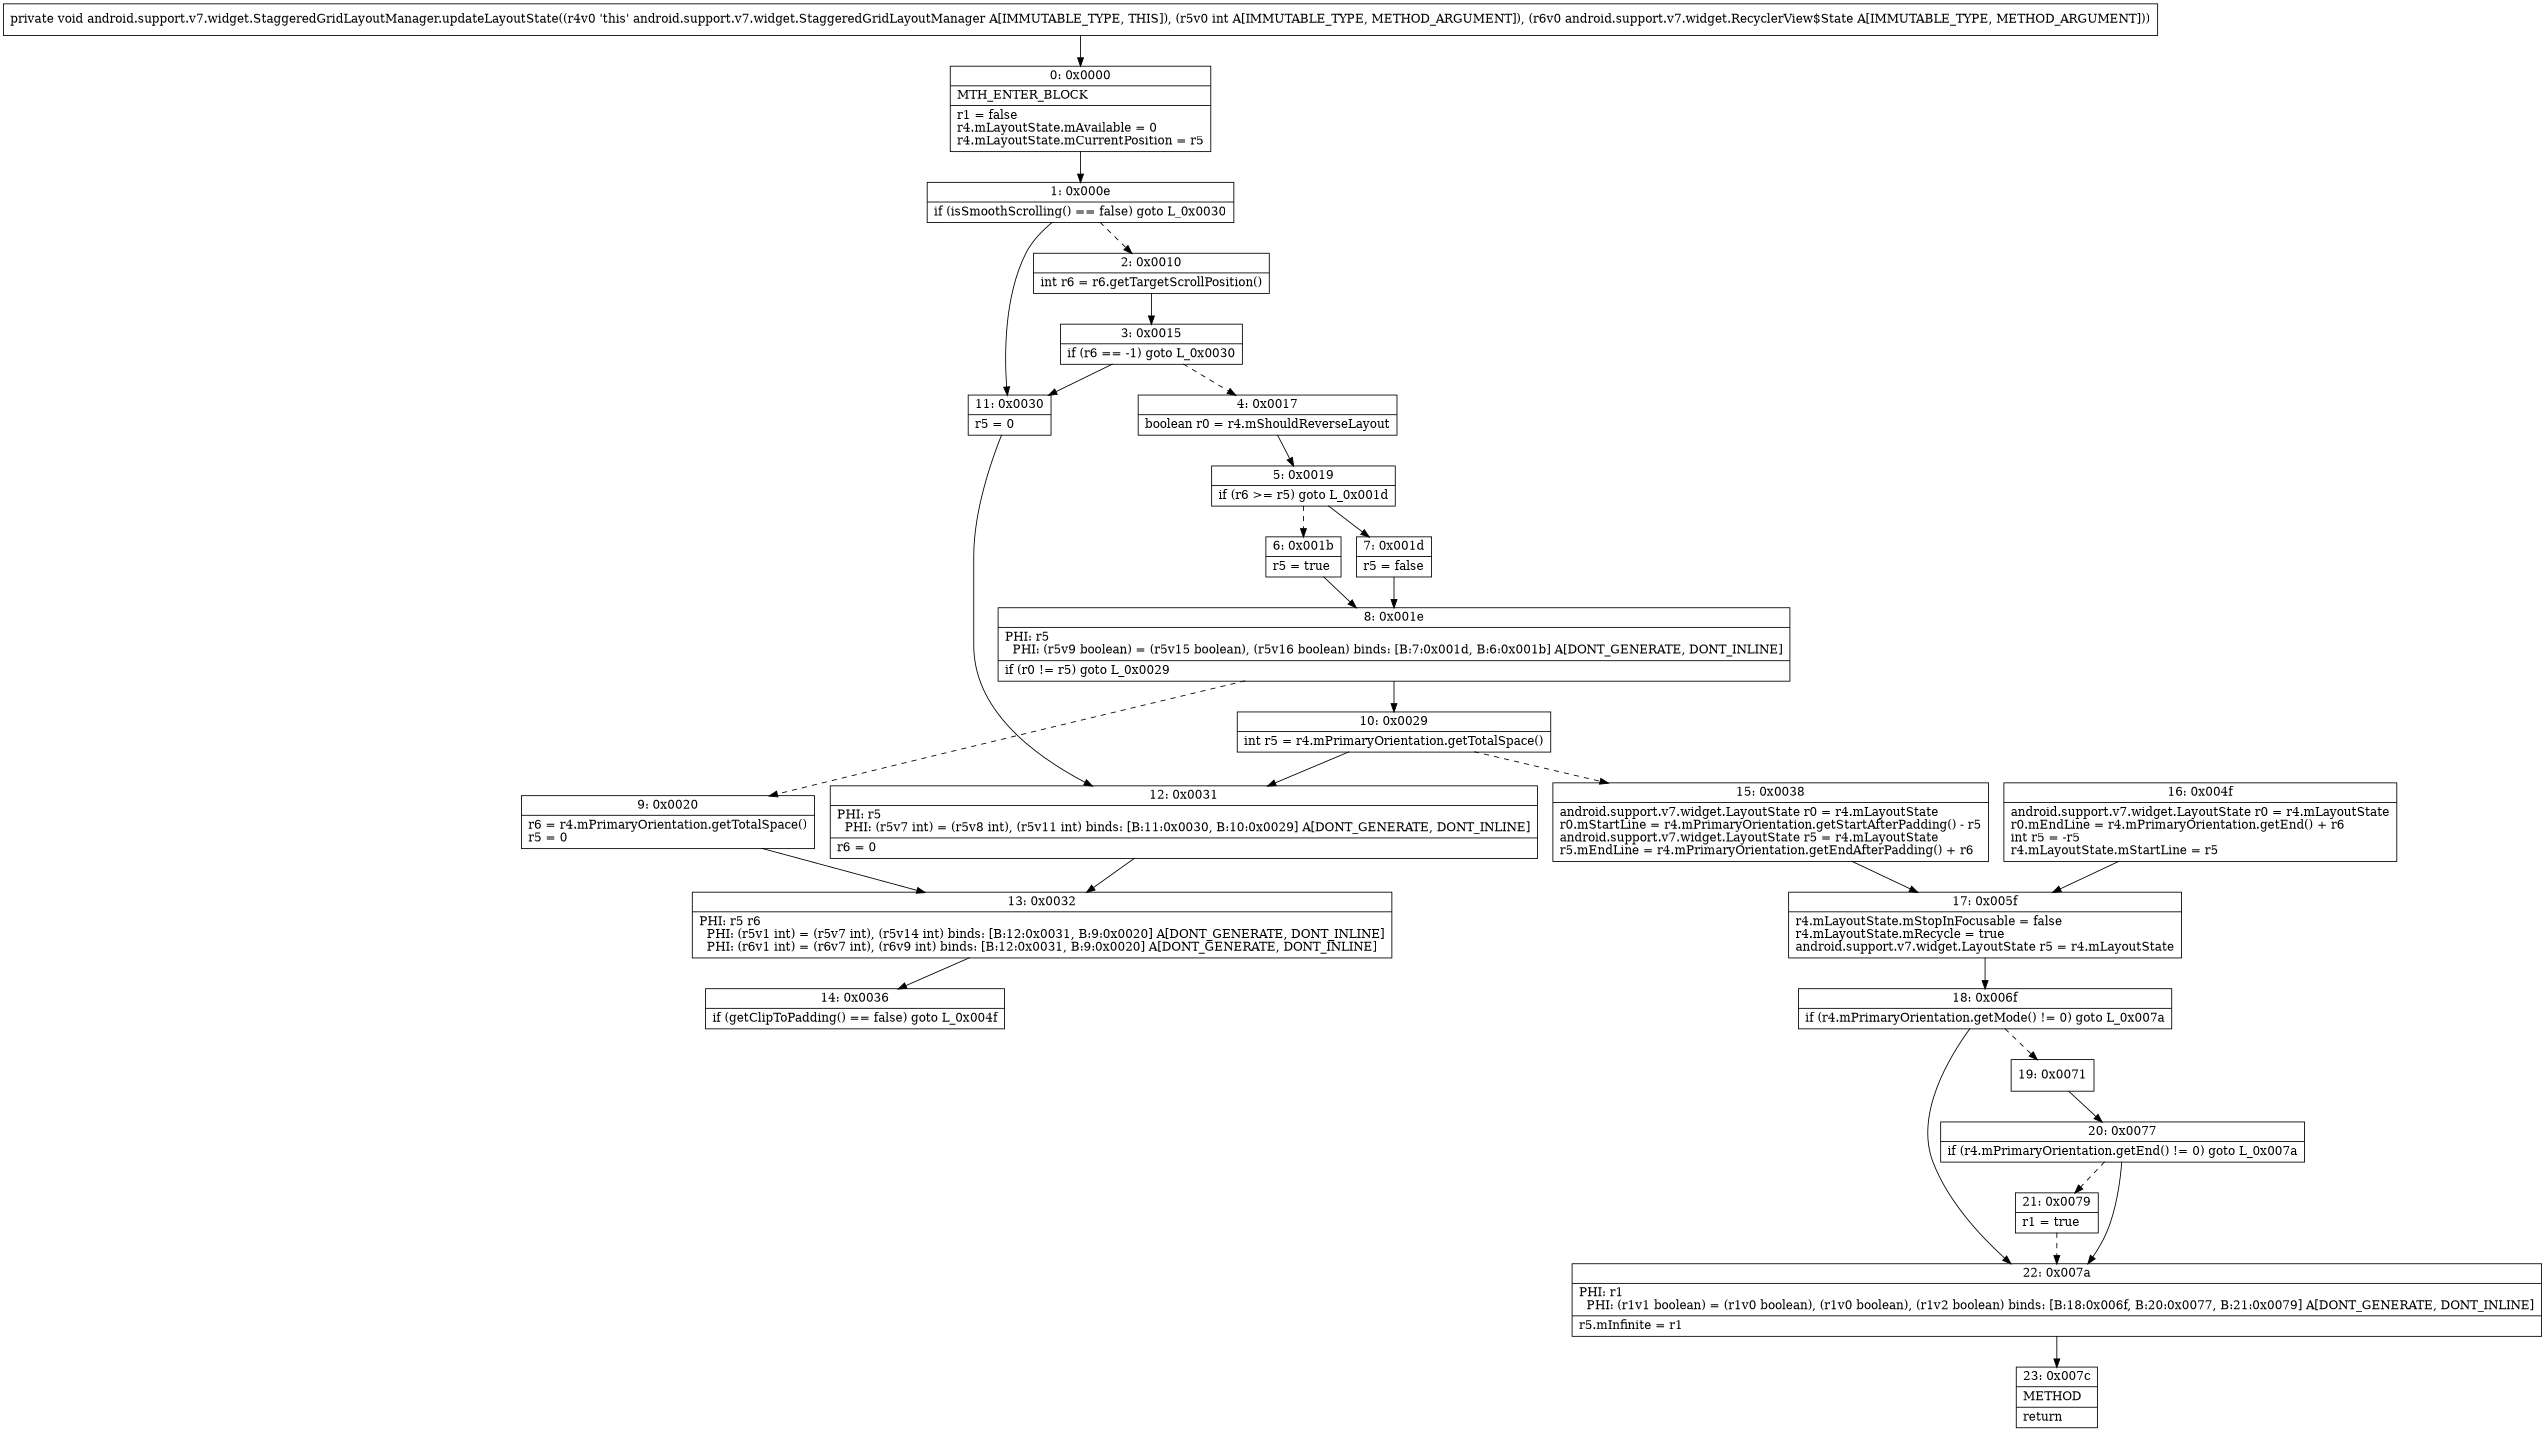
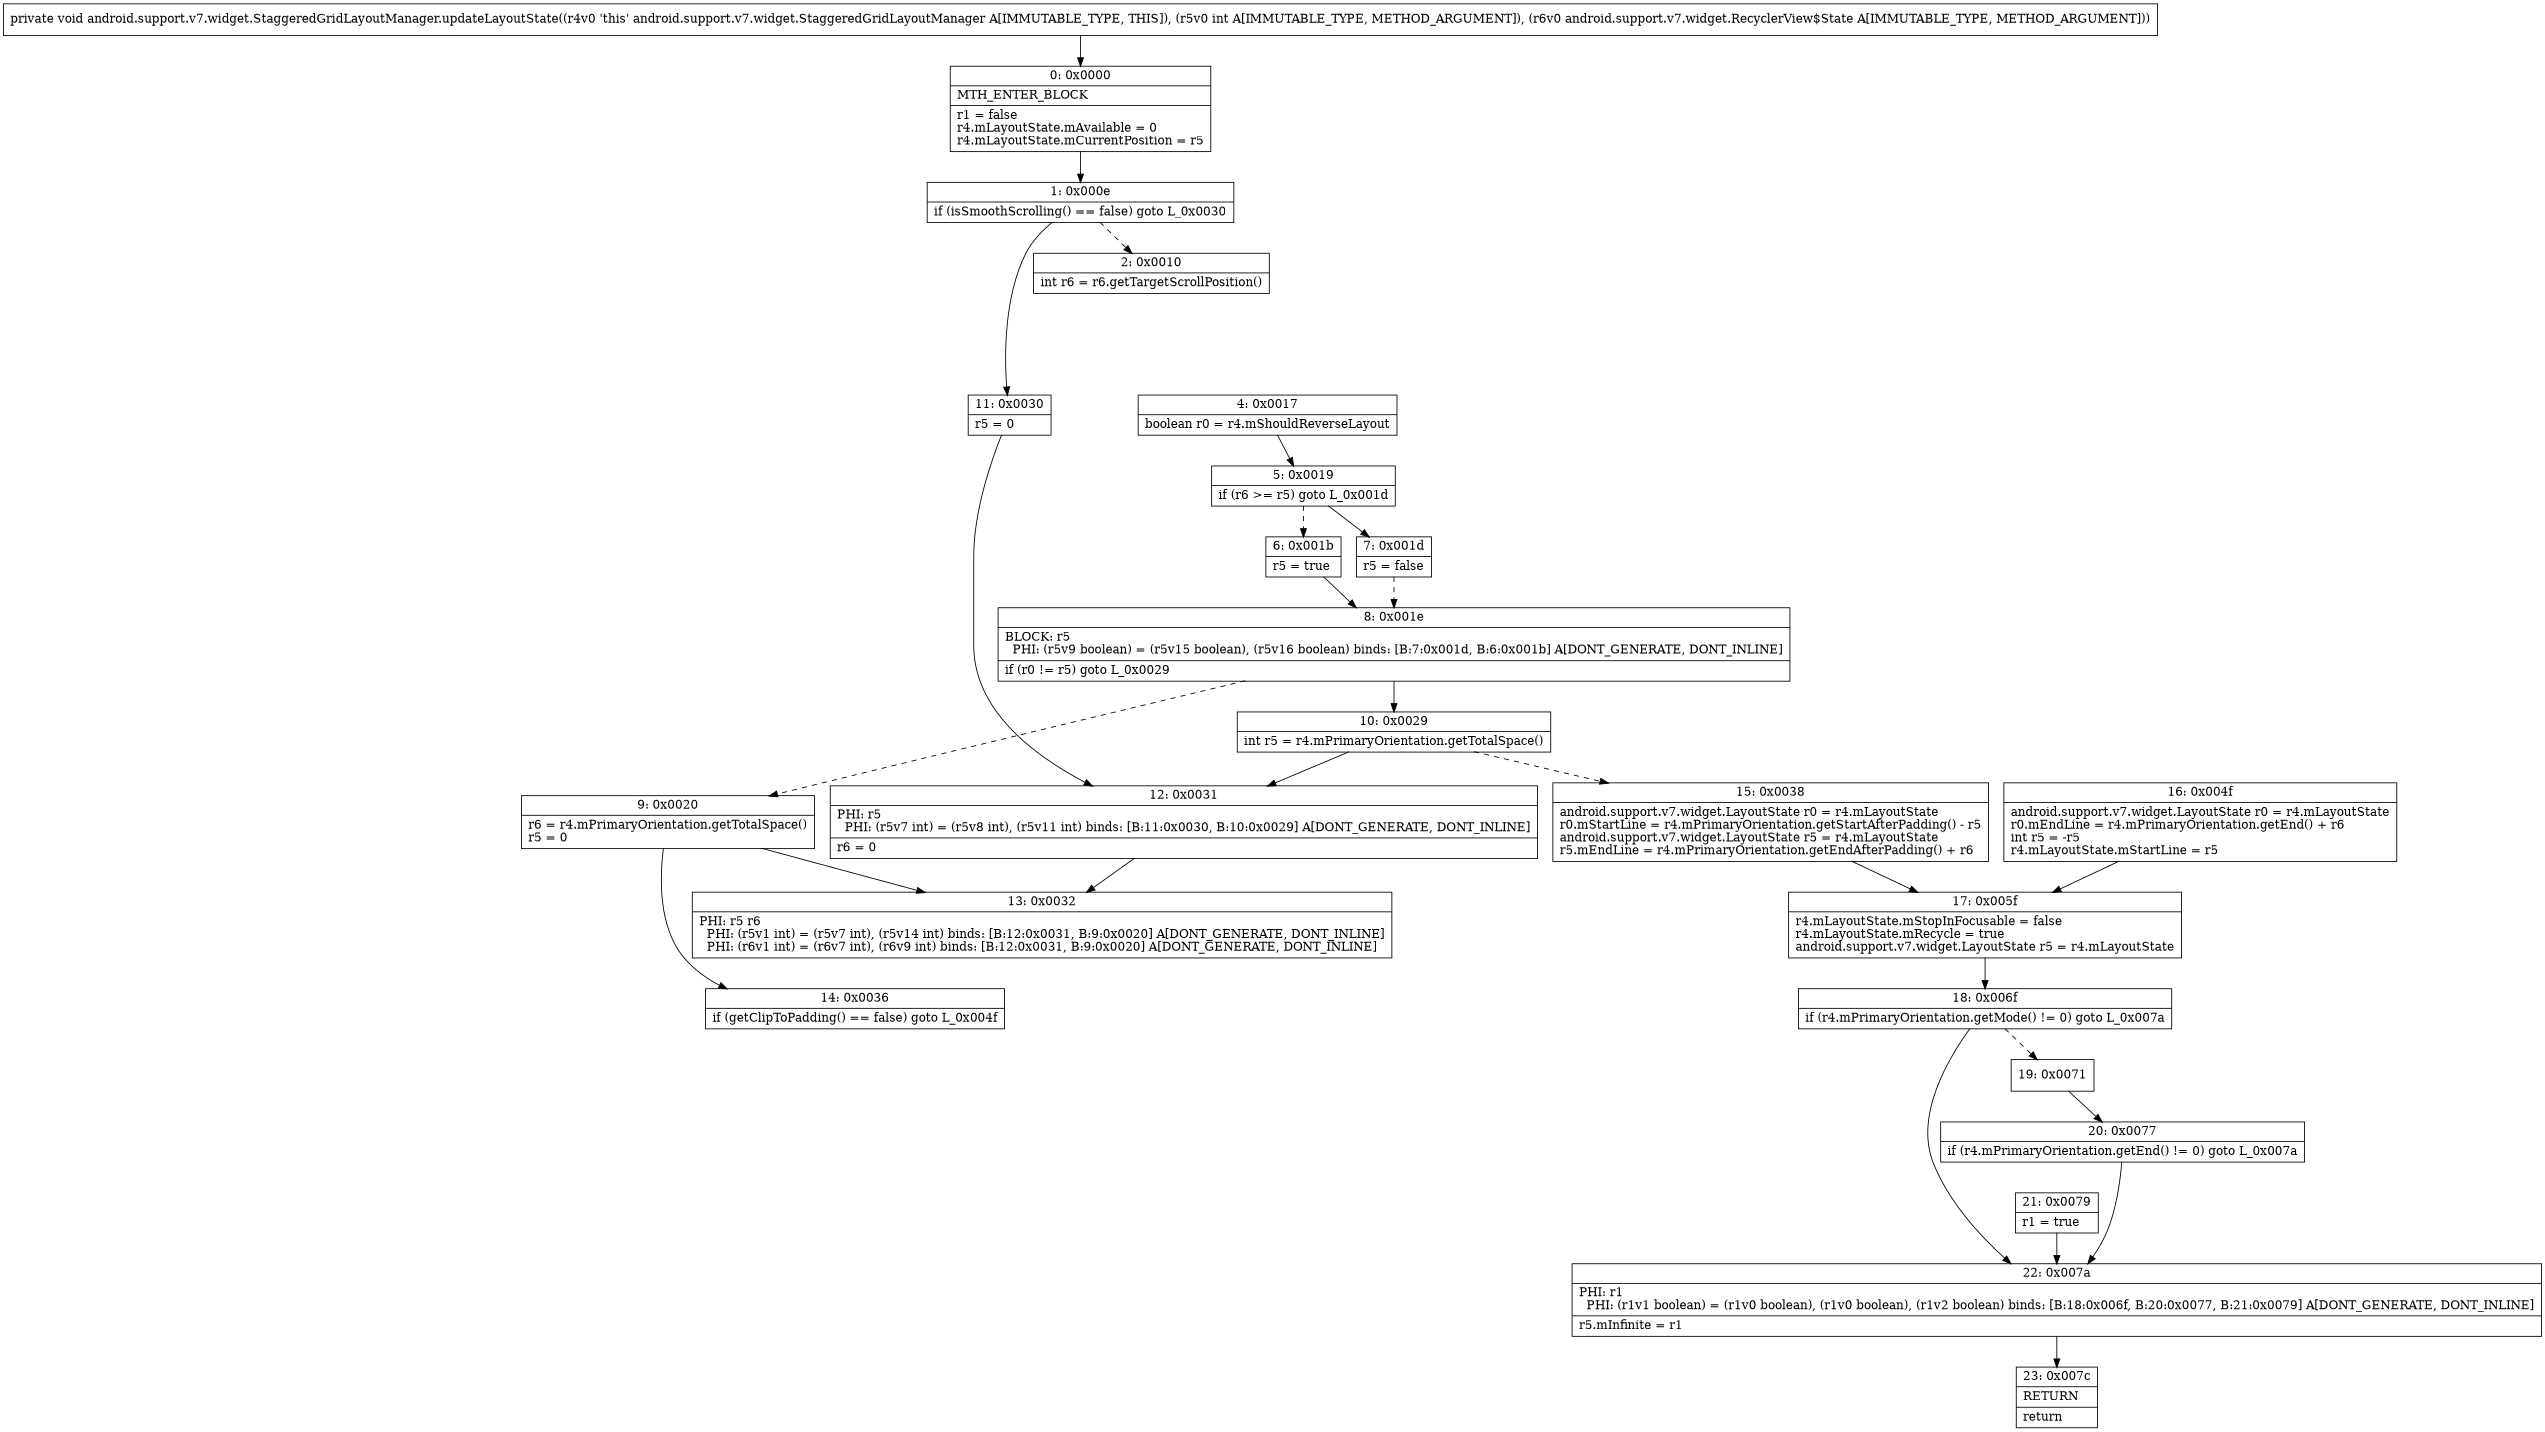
(1151, 344) -> none
(1394, 588) -> (1394, 588)
(1029, 637) -> (1040, 637)
(938, 972) -> (668, 927)
(2093, 1174) -> none
(2057, 1244) -> (2057, 1244)
(2053, 1397) -> (2051, 1397)
